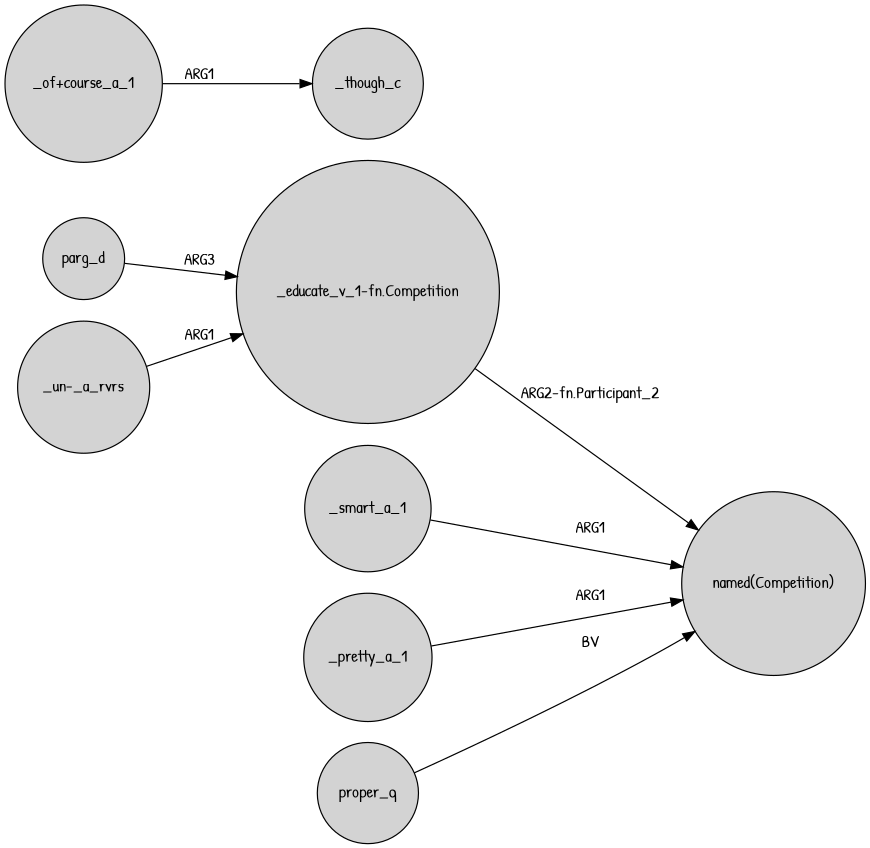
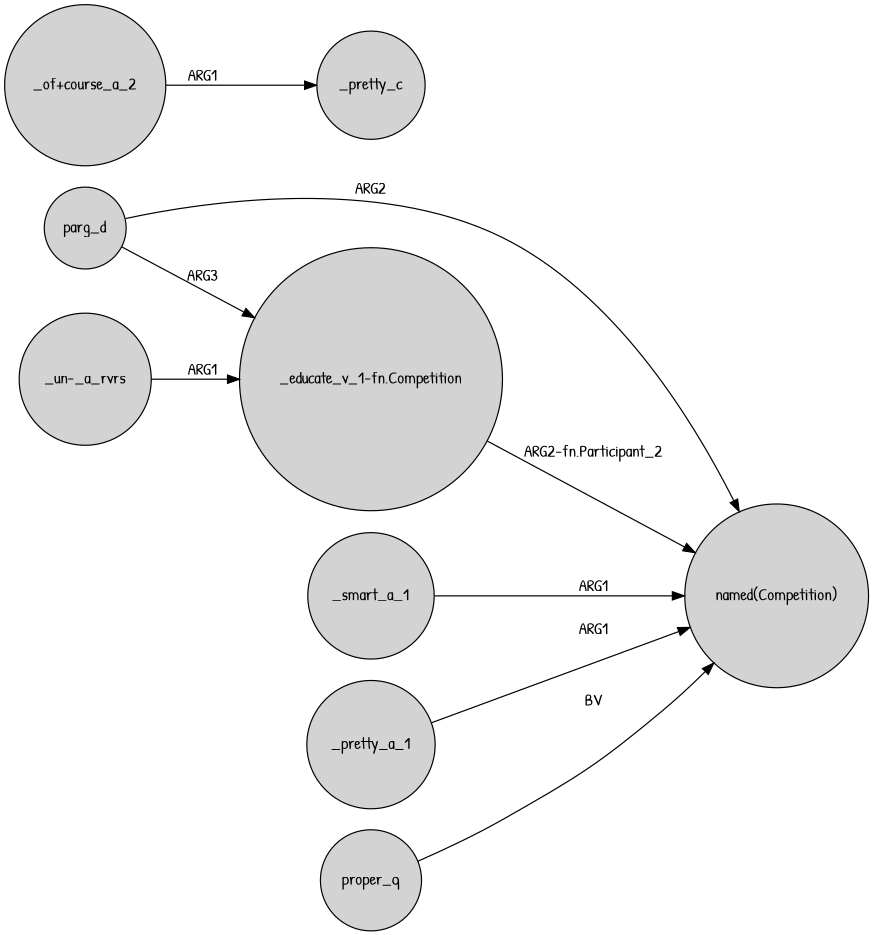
(84, 84) -> (85, 85)
(368, 84) -> (371, 85)
none -> (490, 232)
